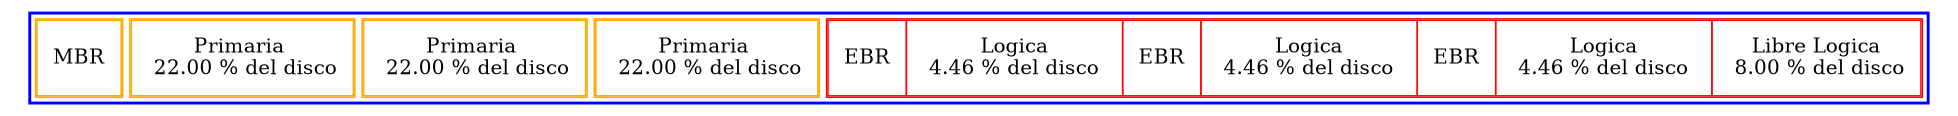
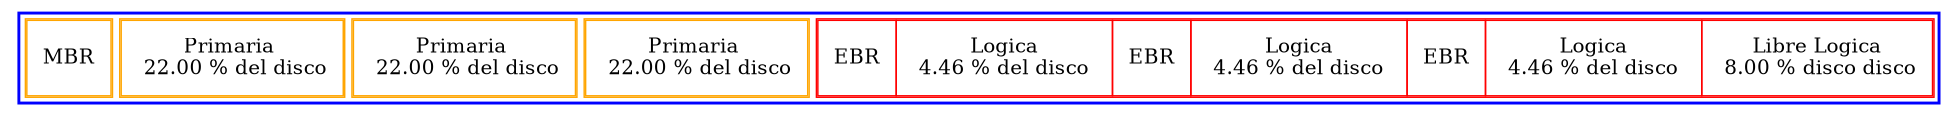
(1816, 68) -> (1817, 68)
